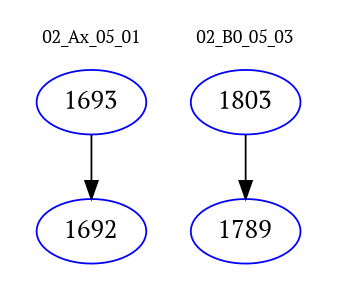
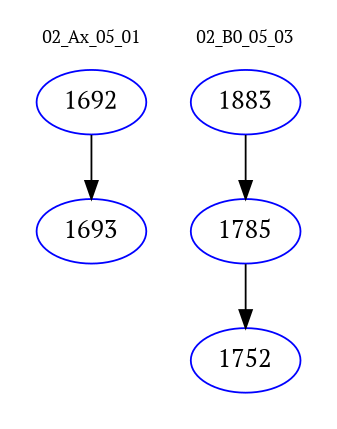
(246, 102) -> (246, 102)
(91, 158) -> (91, 158)
(246, 231) -> (246, 231)
none -> (246, 360)
